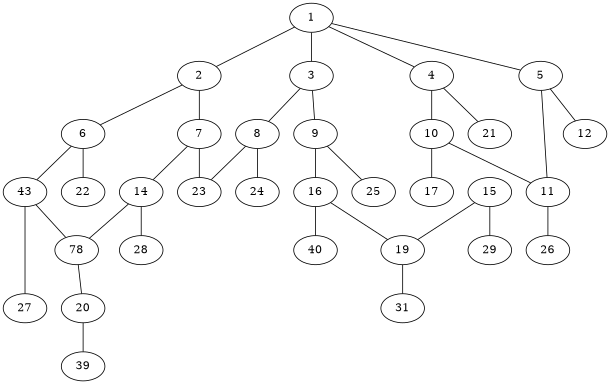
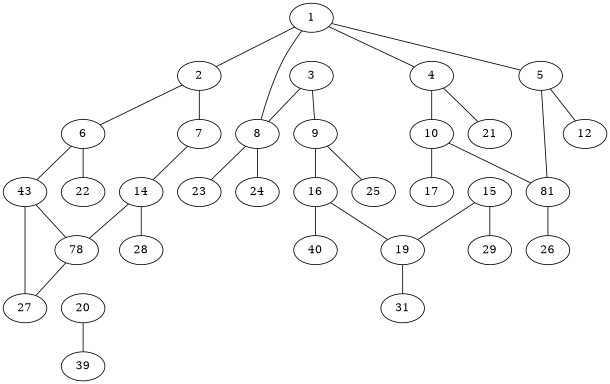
(311, 47) -> (277, 73)
(199, 163) -> none
(548, 192) -> (548, 192)
(80, 279) -> (51, 279)
